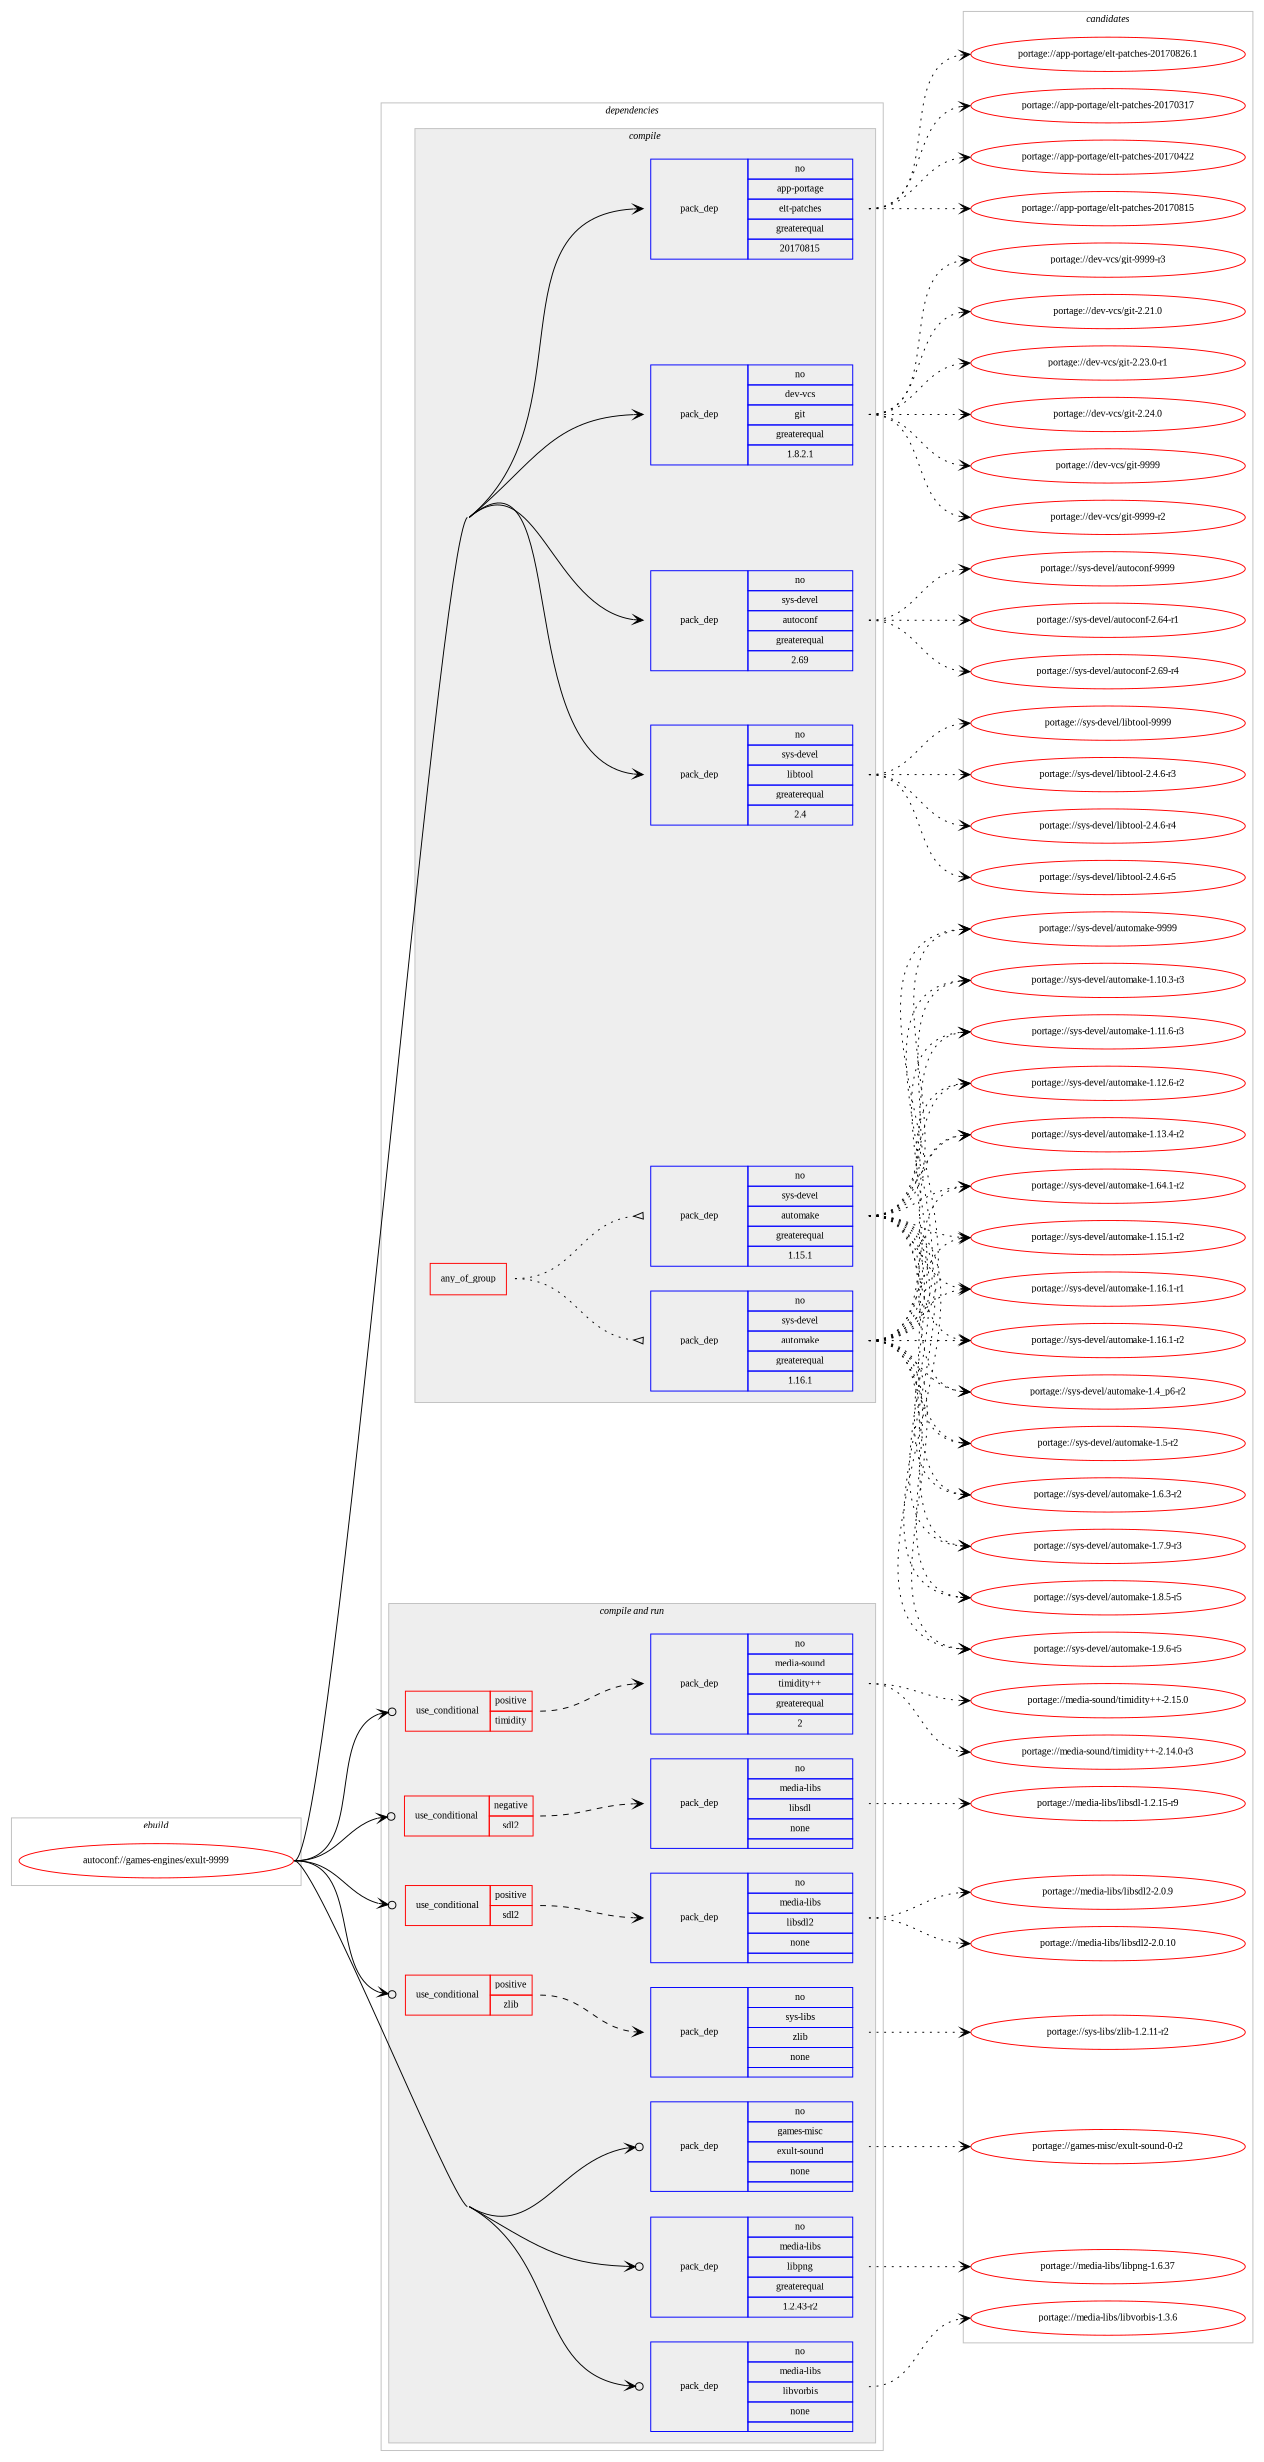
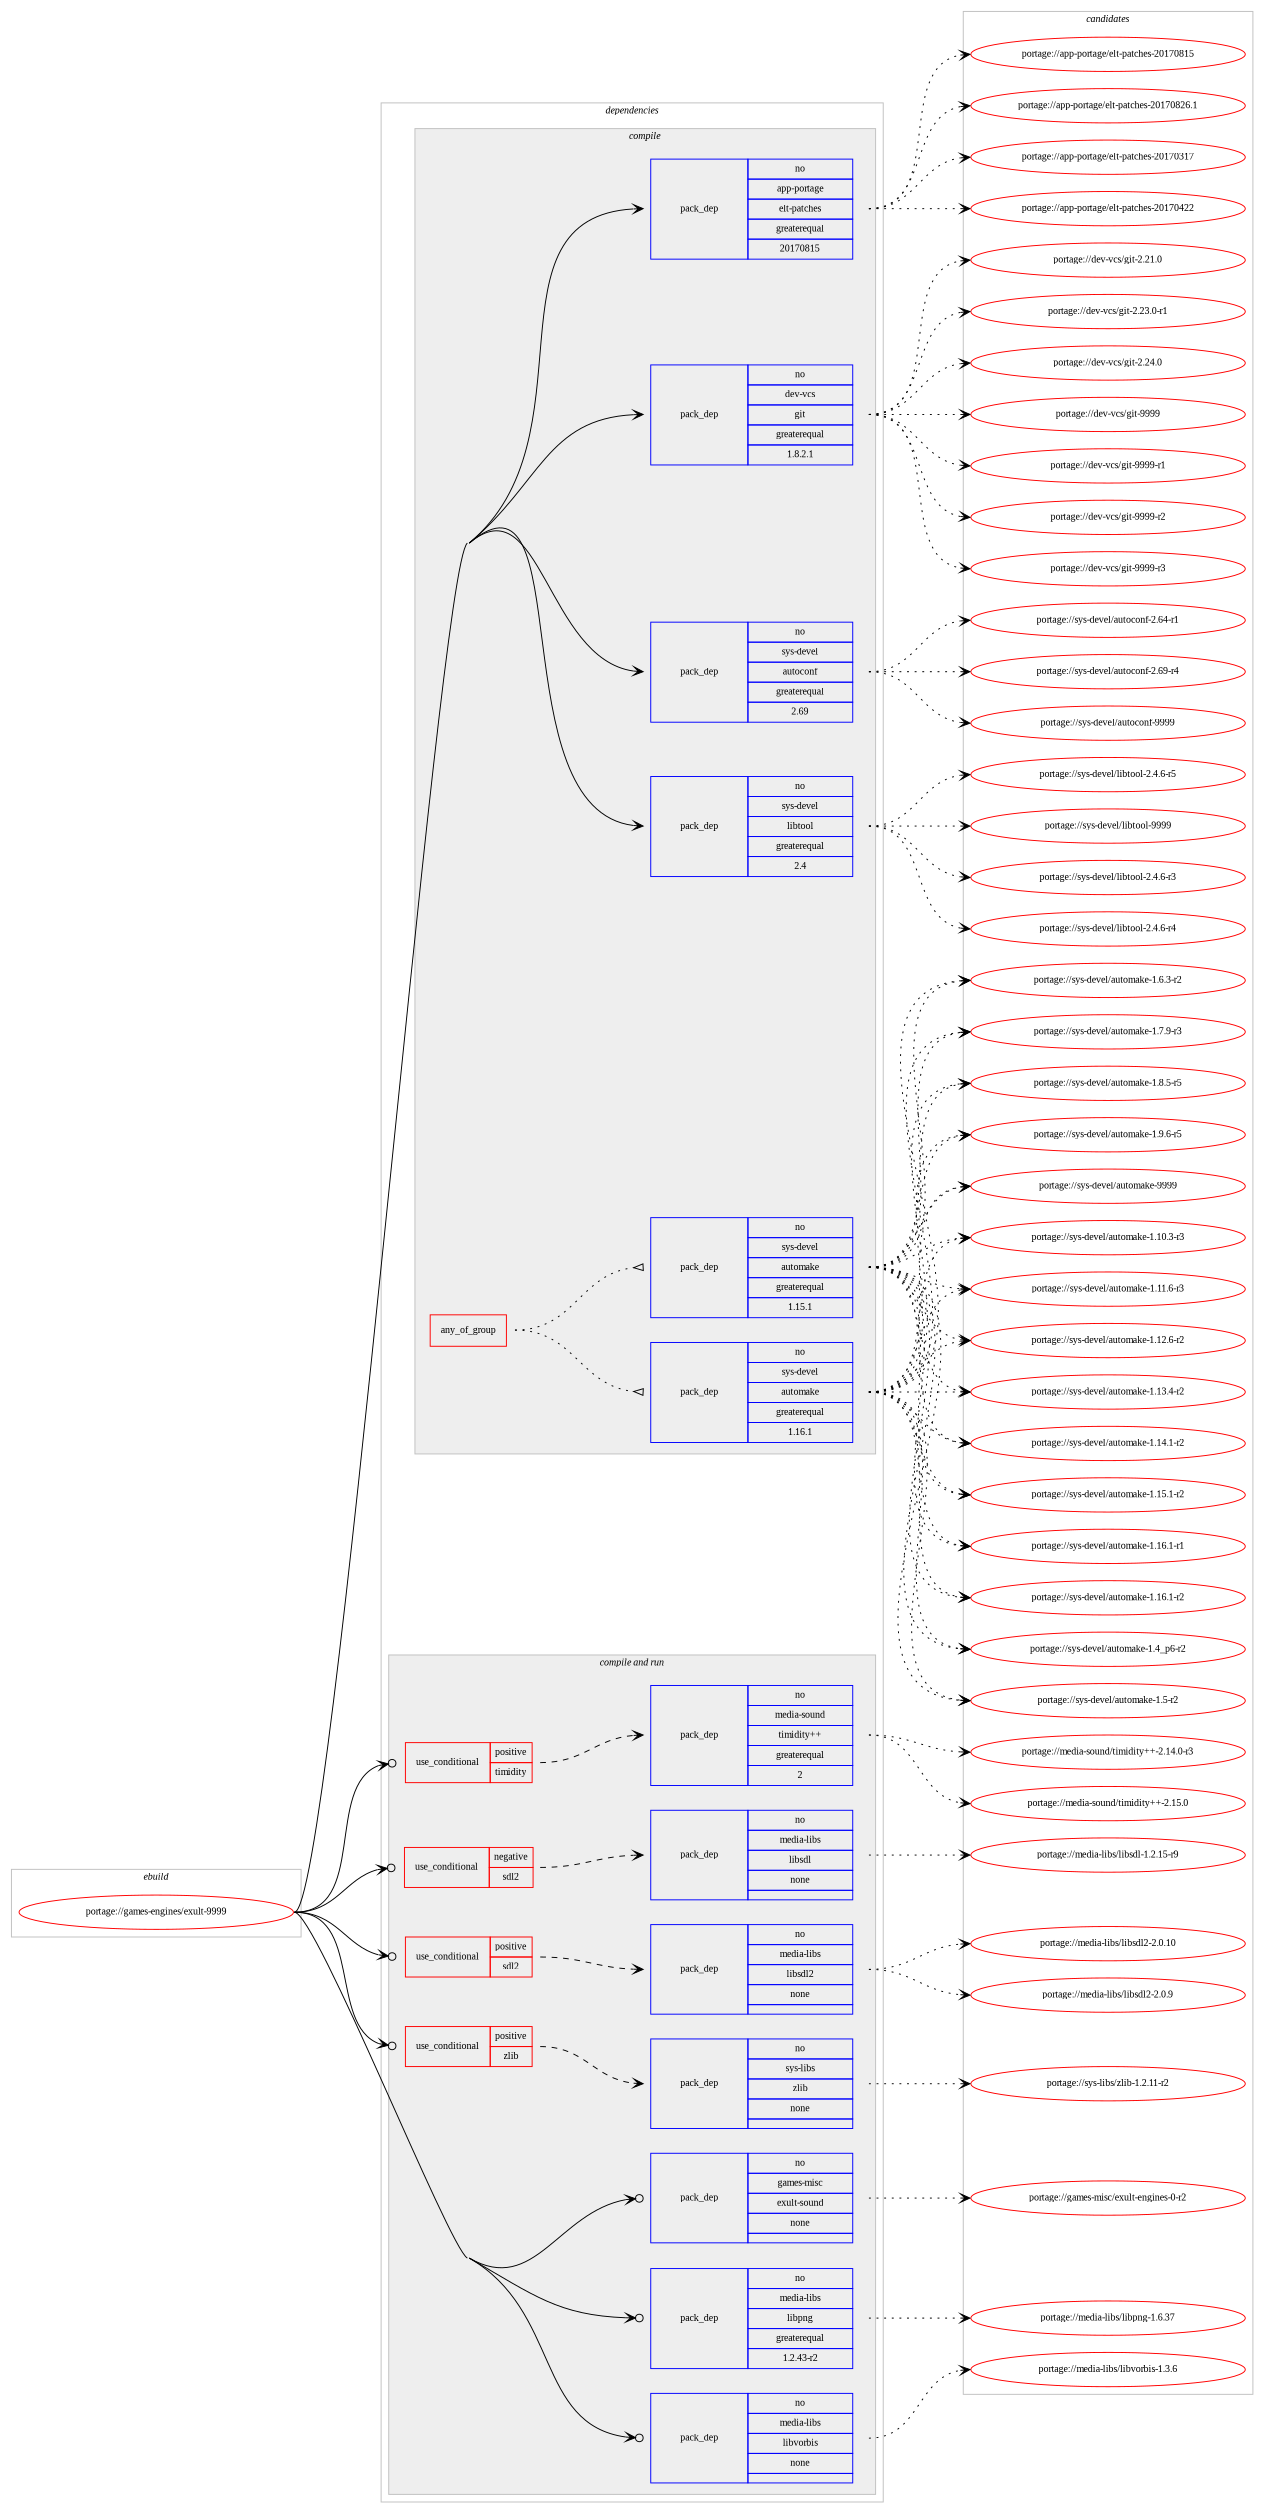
none -> (1108, 466)
(1108, 1186) -> (1108, 1443)
(156, 1861) -> (156, 1912)
(1108, 2147) -> (1108, 2198)
